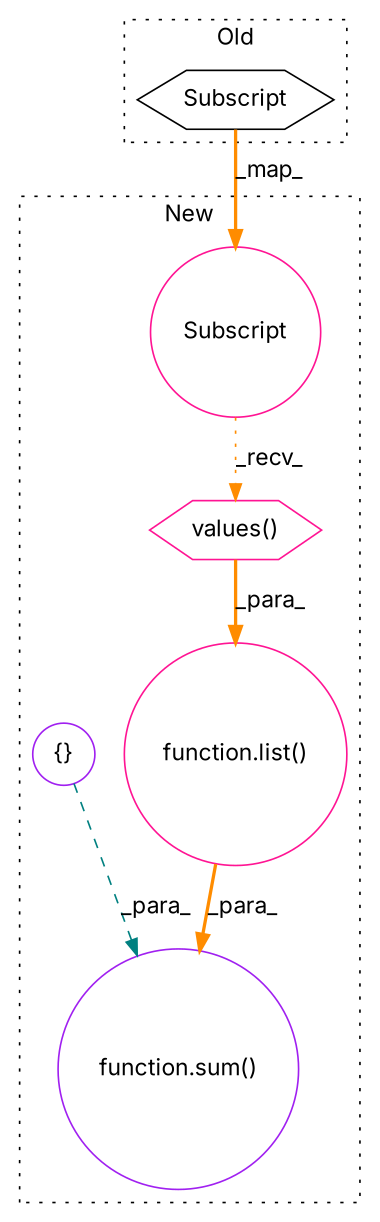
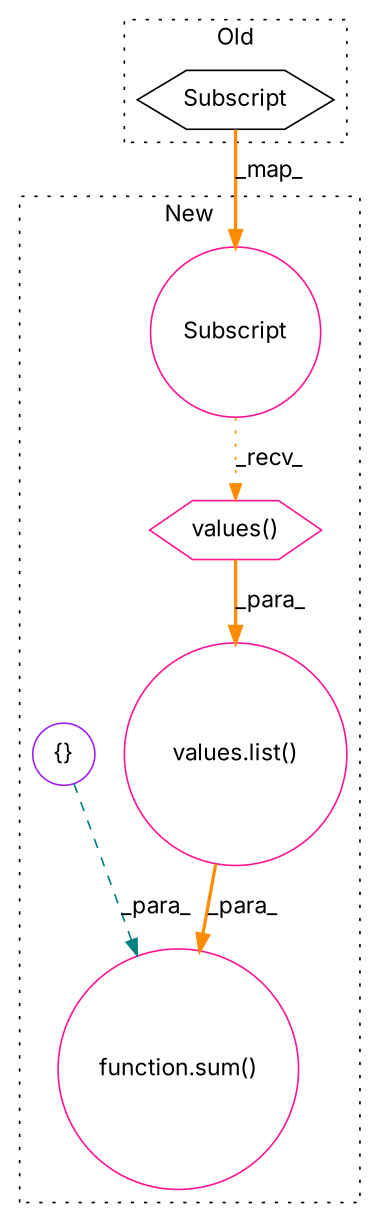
(236, 754) -> (236, 754)
(178, 1069) -> (178, 1069)
